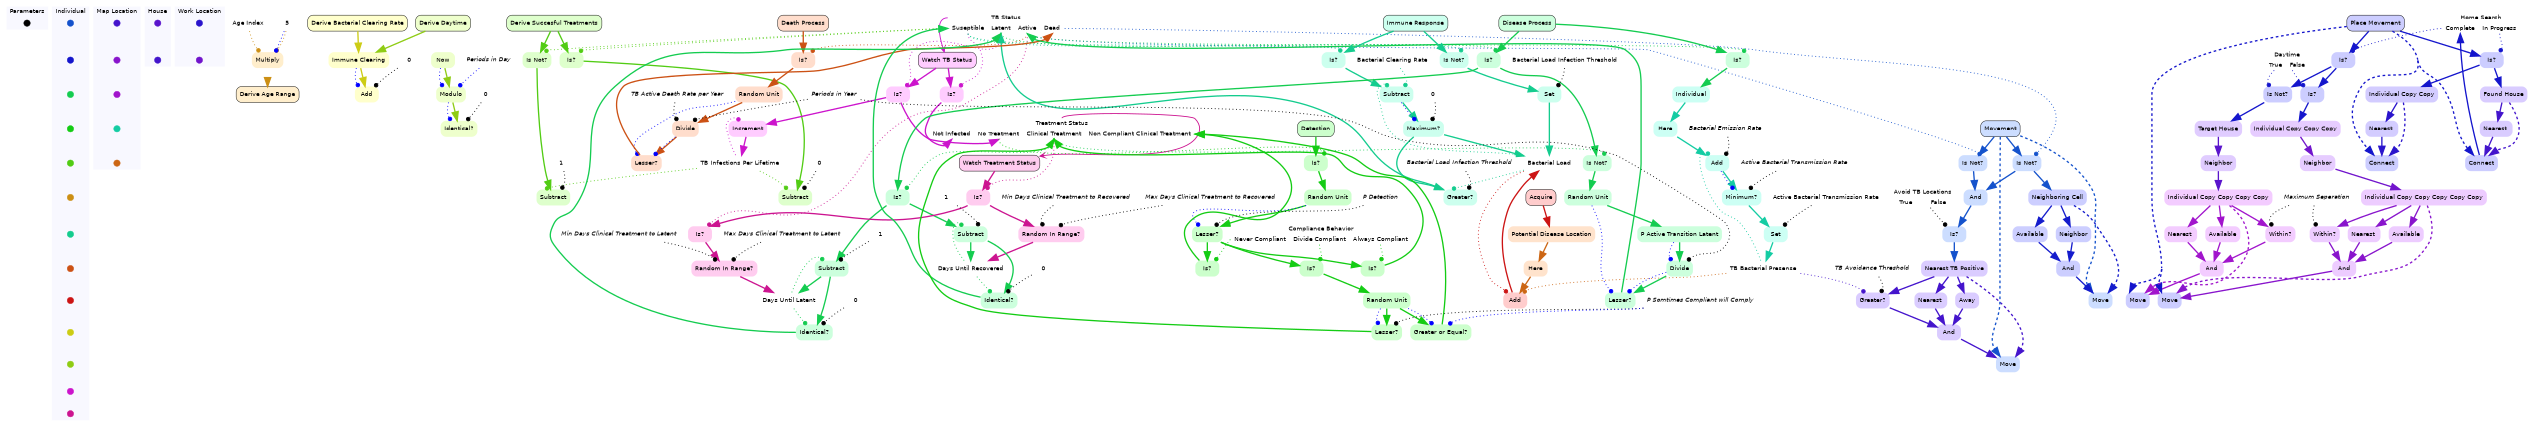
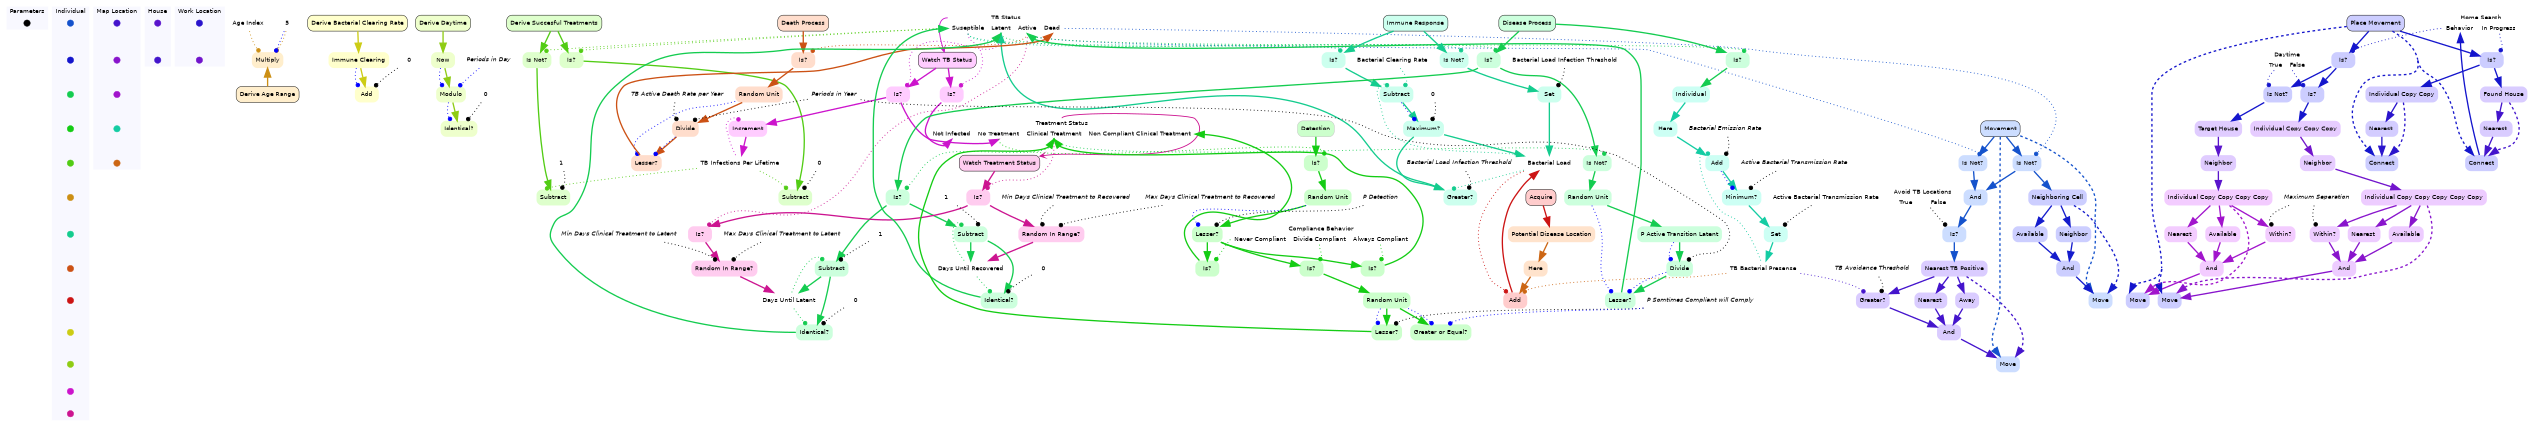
(2460, 28) -> (2460, 28)
(405, 40) -> (443, 37)
(268, 77) -> (268, 82)
(1316, 129) -> (1316, 129)
(1382, 174) -> none
